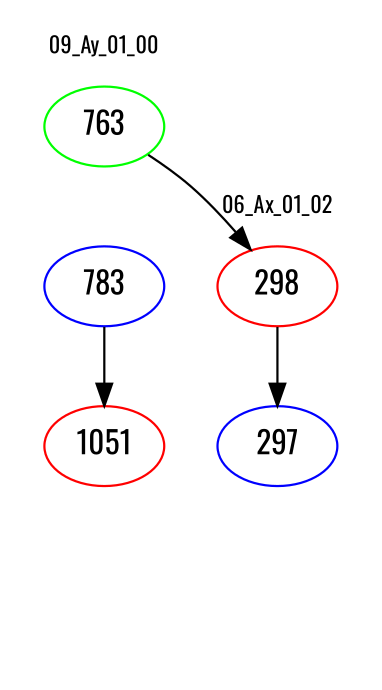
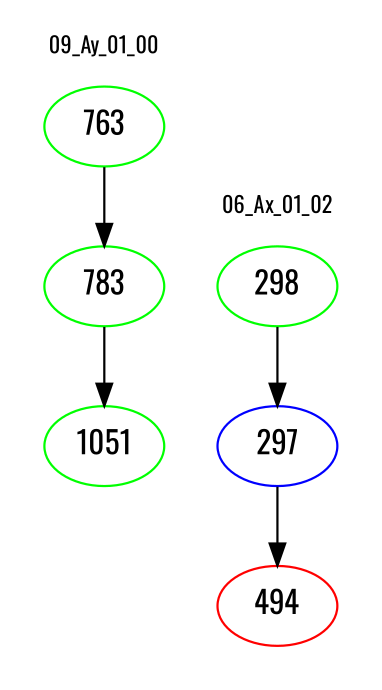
(214, 208) -> (104, 196)
(104, 286) -> (104, 286)
(277, 286) -> (277, 286)
(104, 446) -> (104, 446)
none -> (277, 606)
